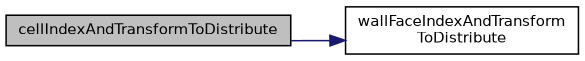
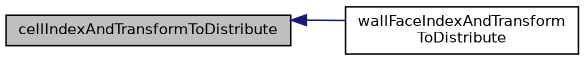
(310, 41) -> (326, 20)
